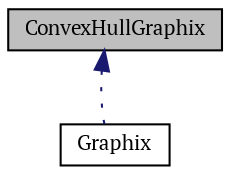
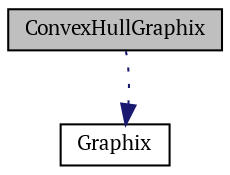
(101, 98) -> (129, 77)
